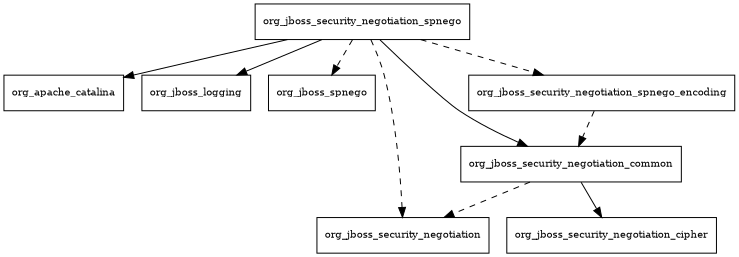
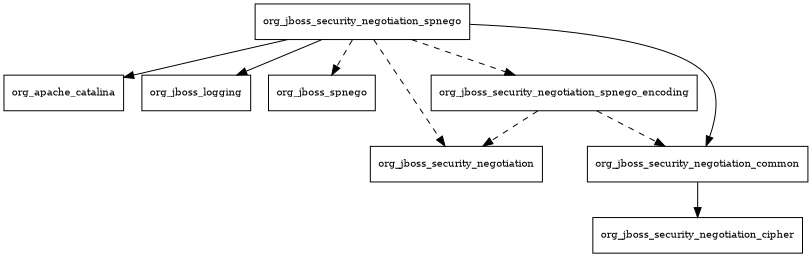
(492, 198) -> (515, 126)
